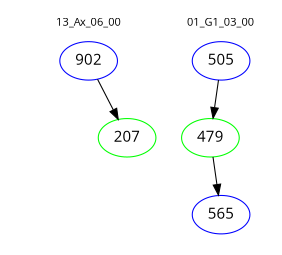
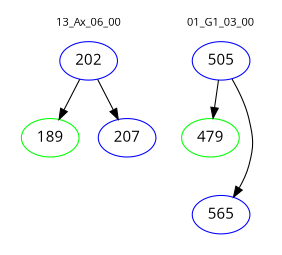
(89, 61) -> (89, 61)
none -> (50, 138)
(127, 138) -> (127, 138)
(215, 171) -> (252, 133)
